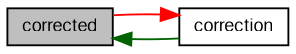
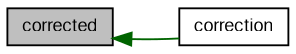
(137, 14) -> none
